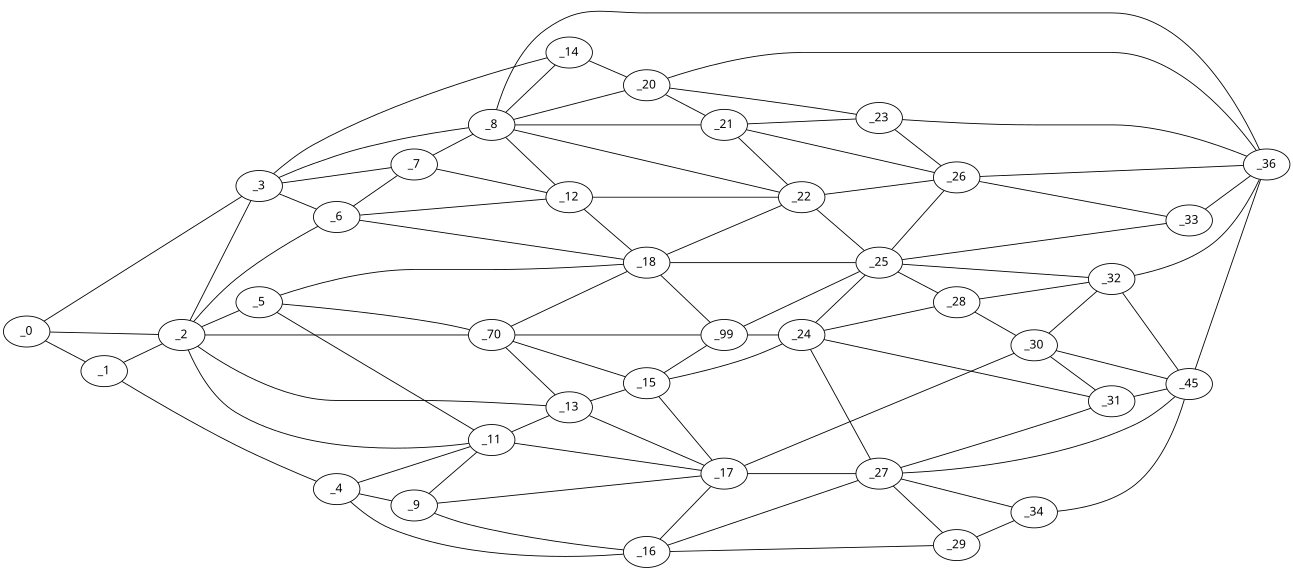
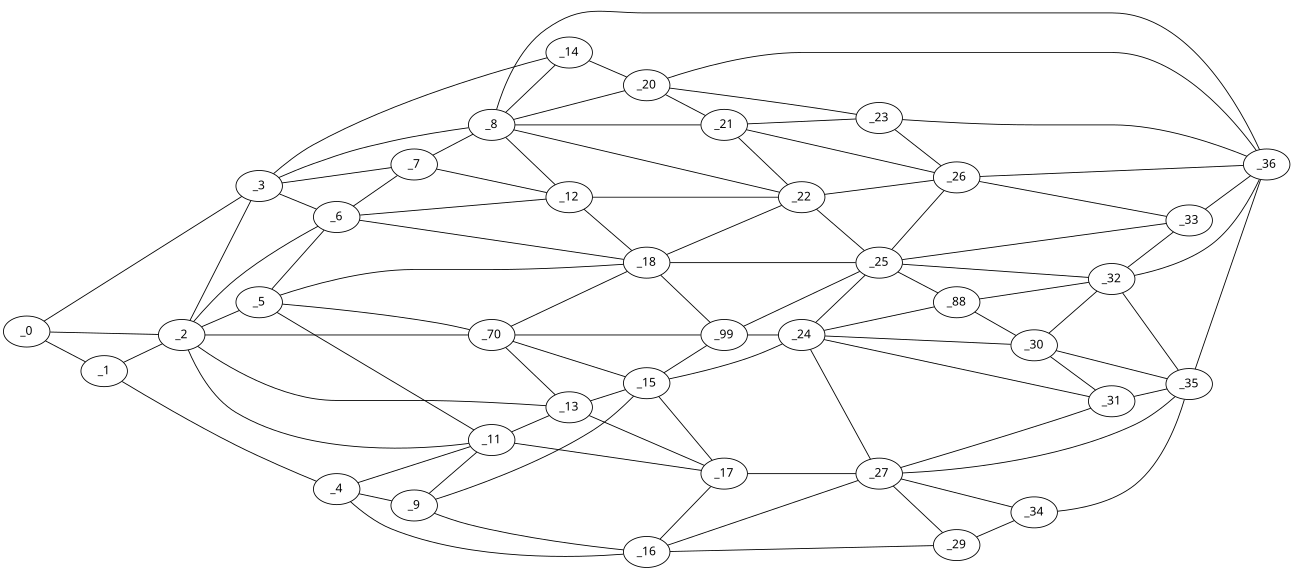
none -> (1150, 250)
none -> (298, 260)
(957, 302) -> (957, 302)
(1189, 384) -> (1189, 384)
(879, 409) -> (918, 340)
(569, 490) -> (541, 458)
